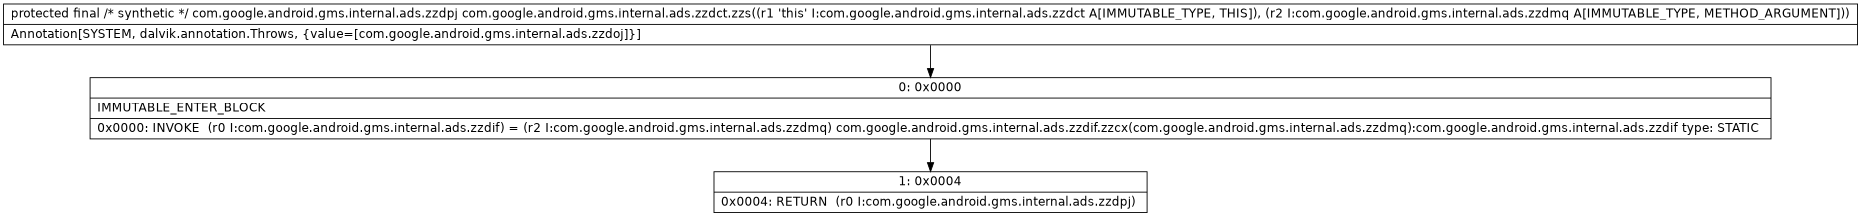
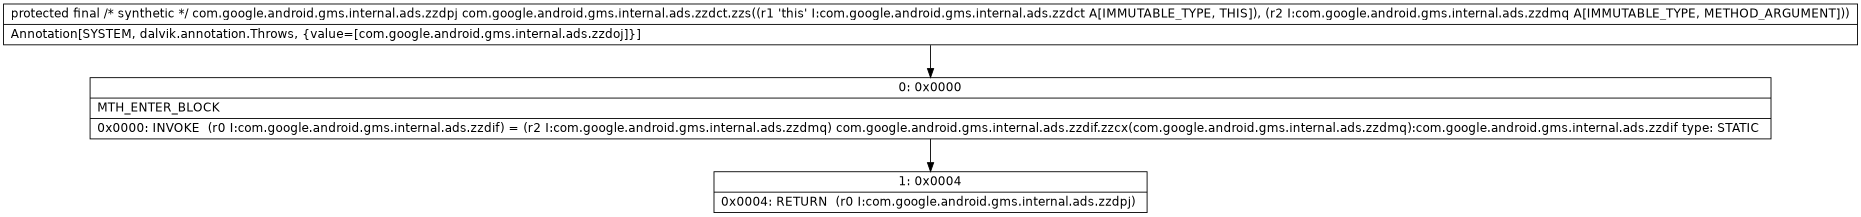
(181, 108) -> (159, 108)
